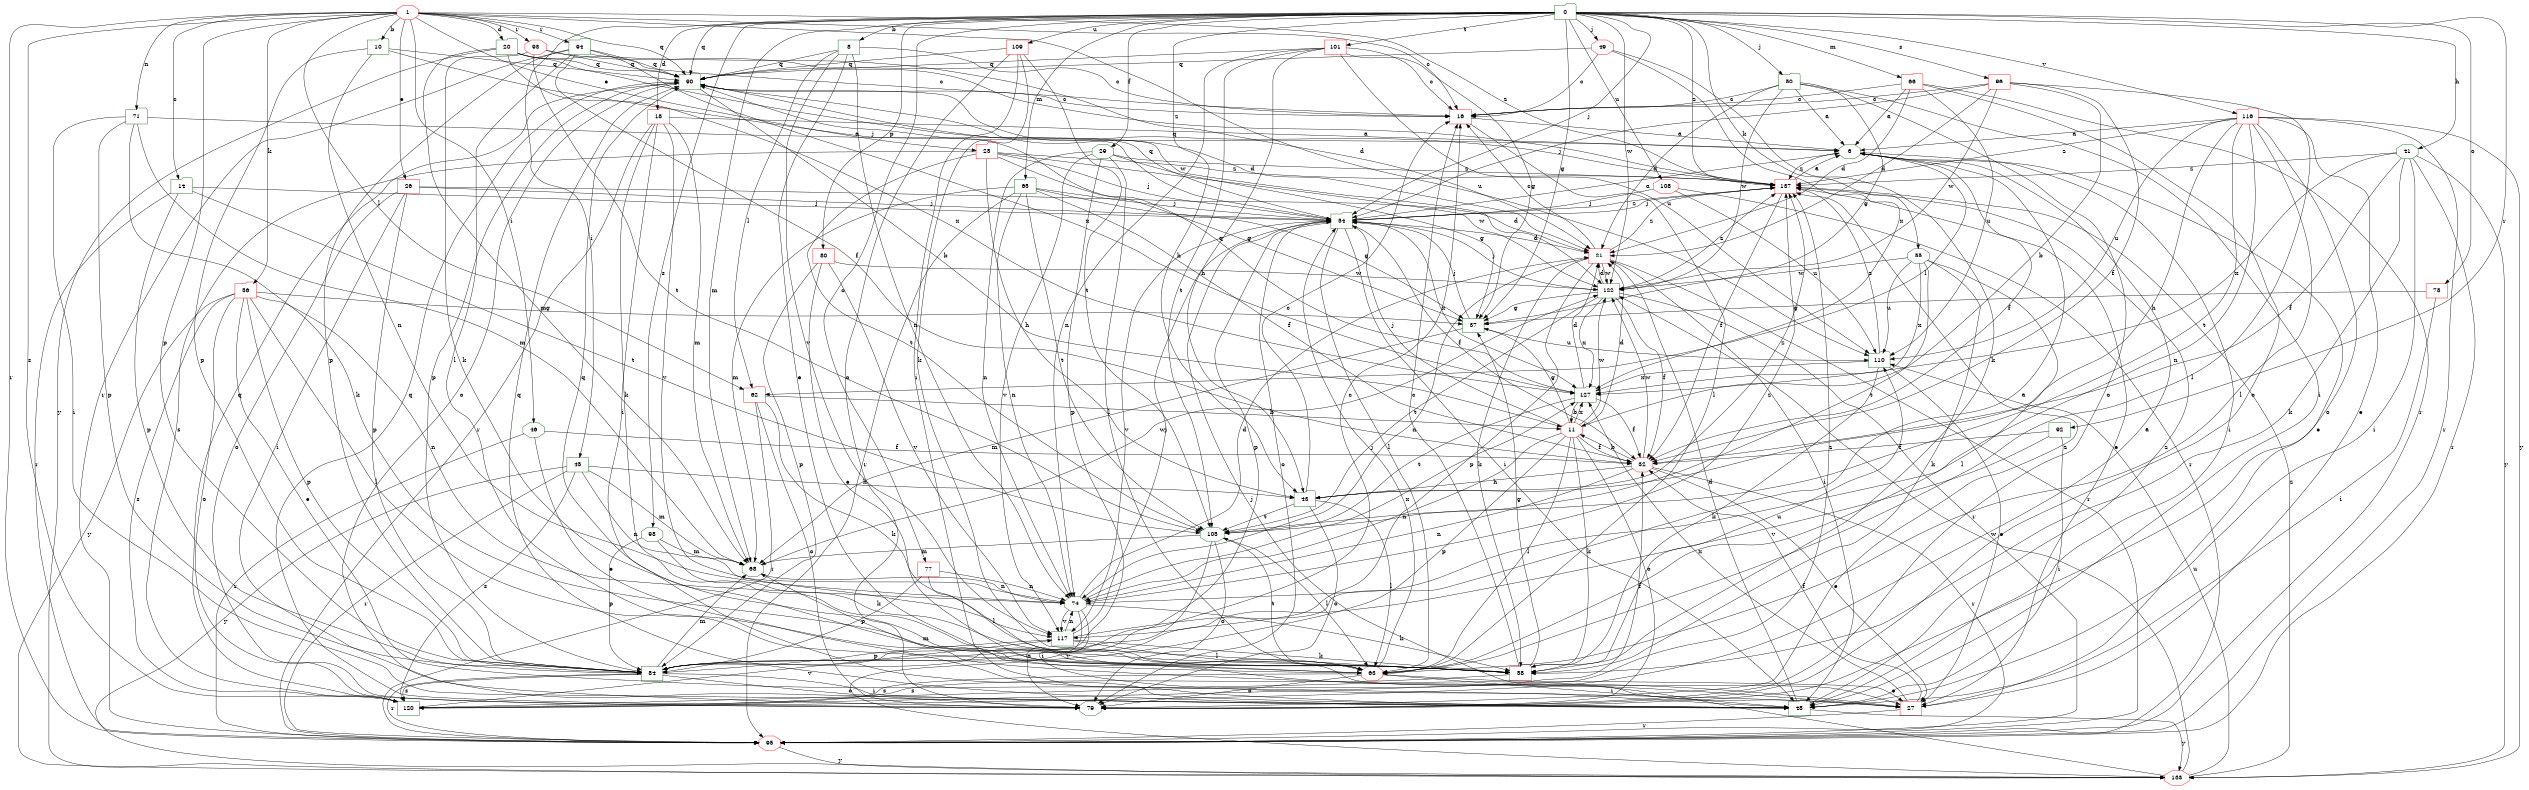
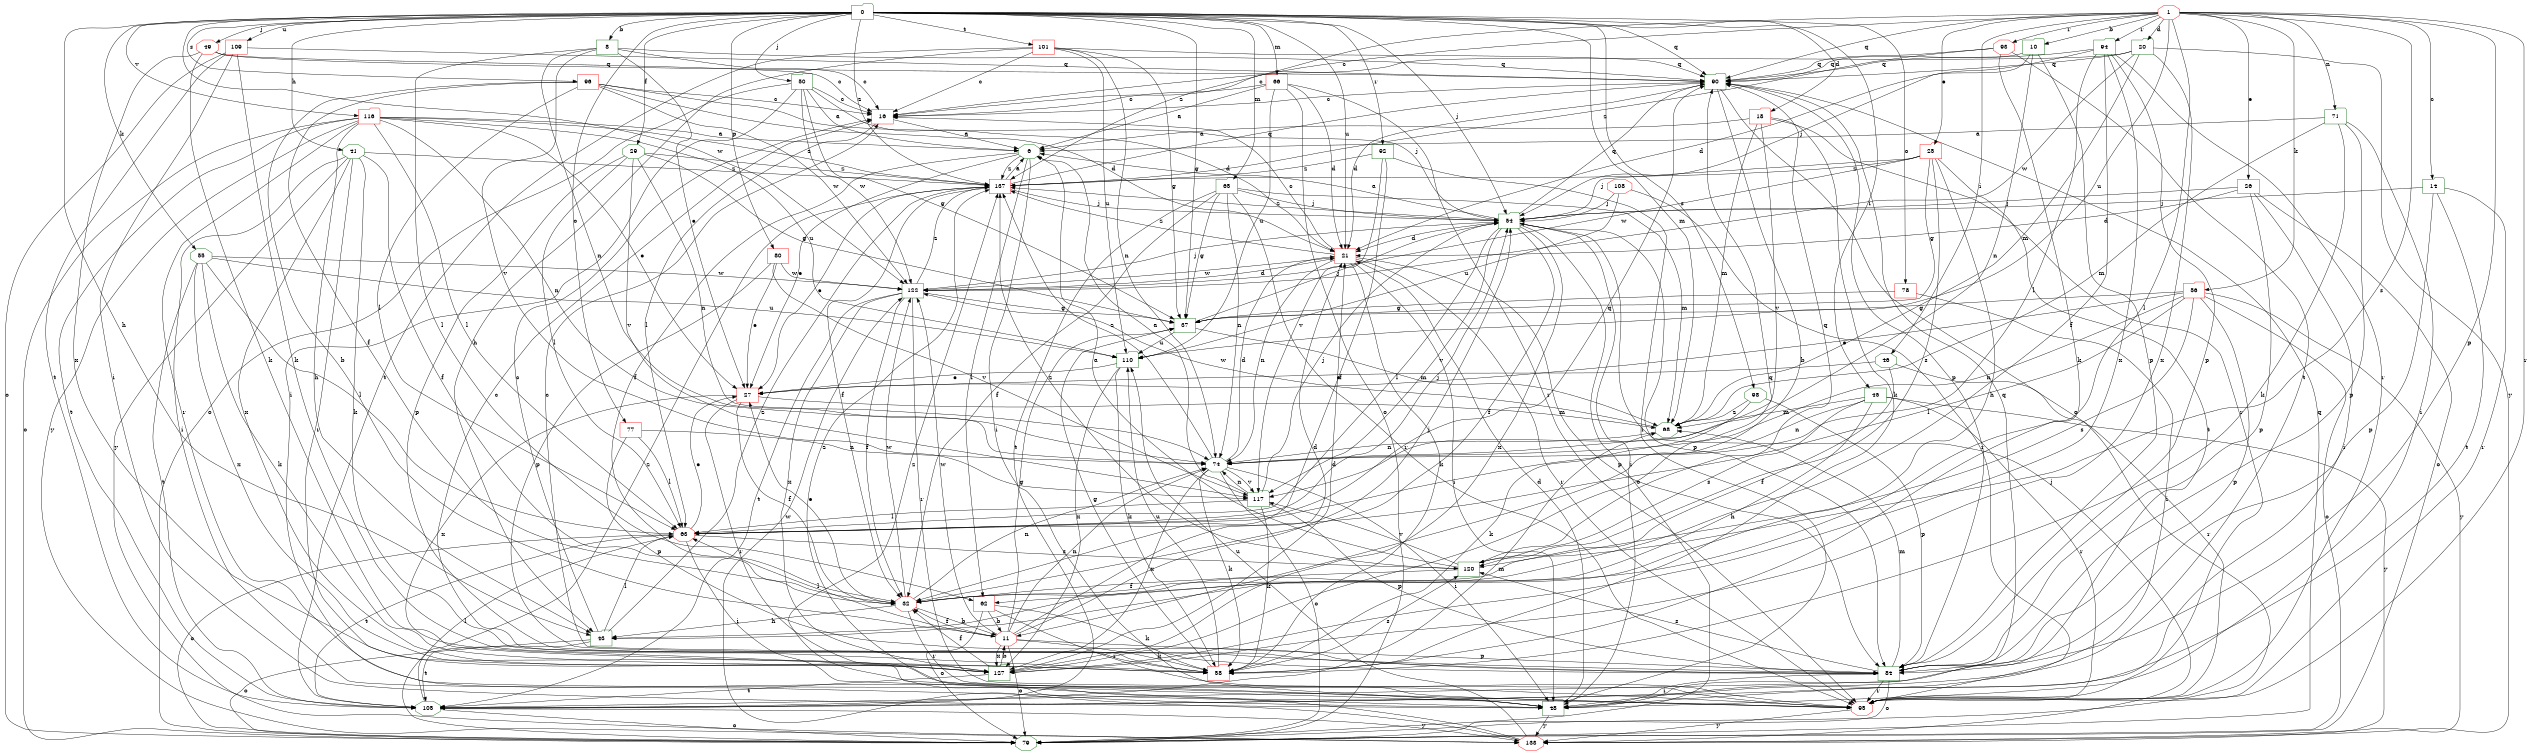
(1613, 98) -> (1264, 26)
(1863, 258) -> (1257, 172)
(697, 552) -> (1734, 413)
(933, 677) -> none
